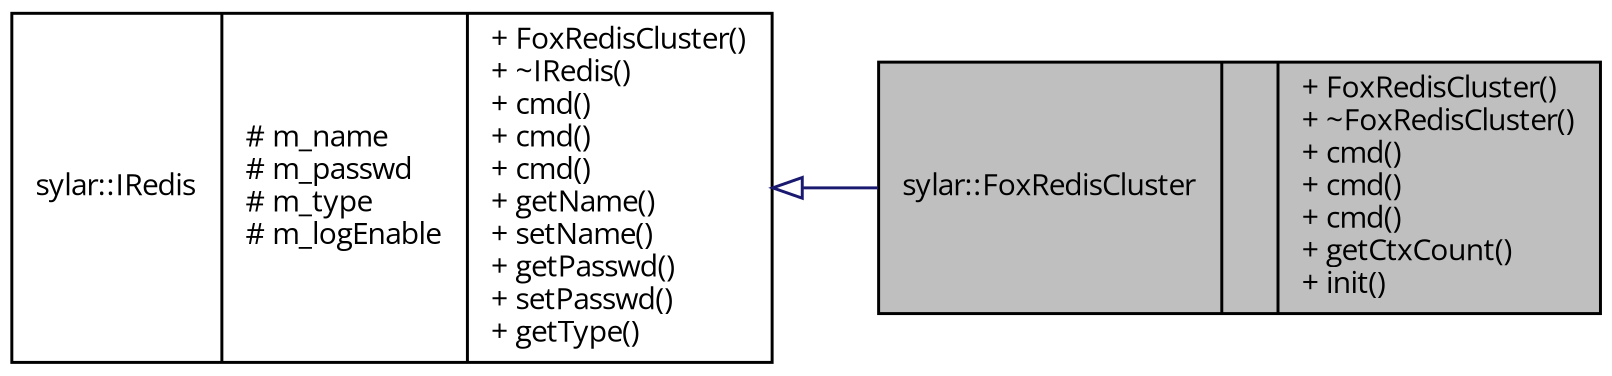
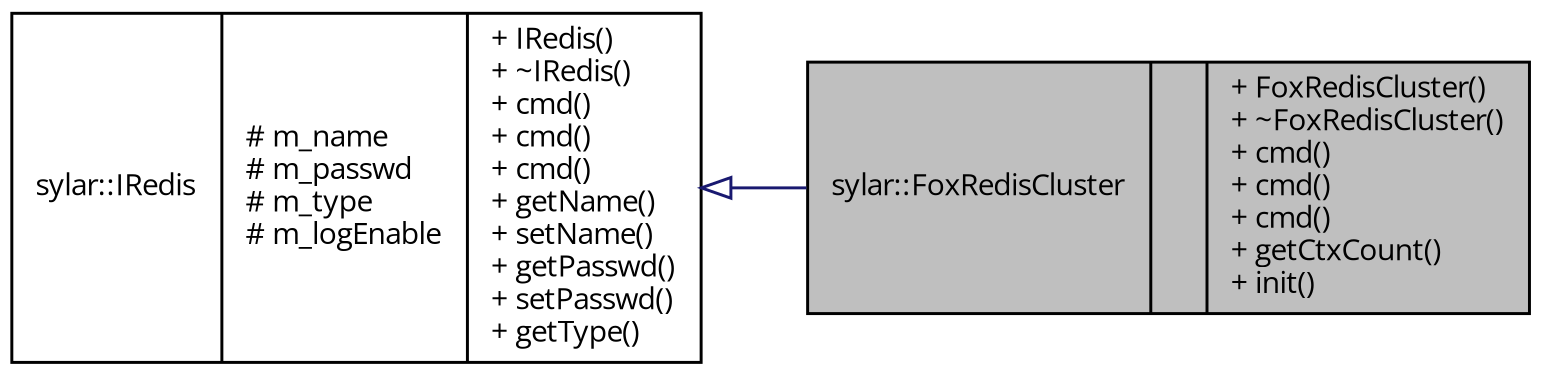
(620, 40) -> (553, 40)
